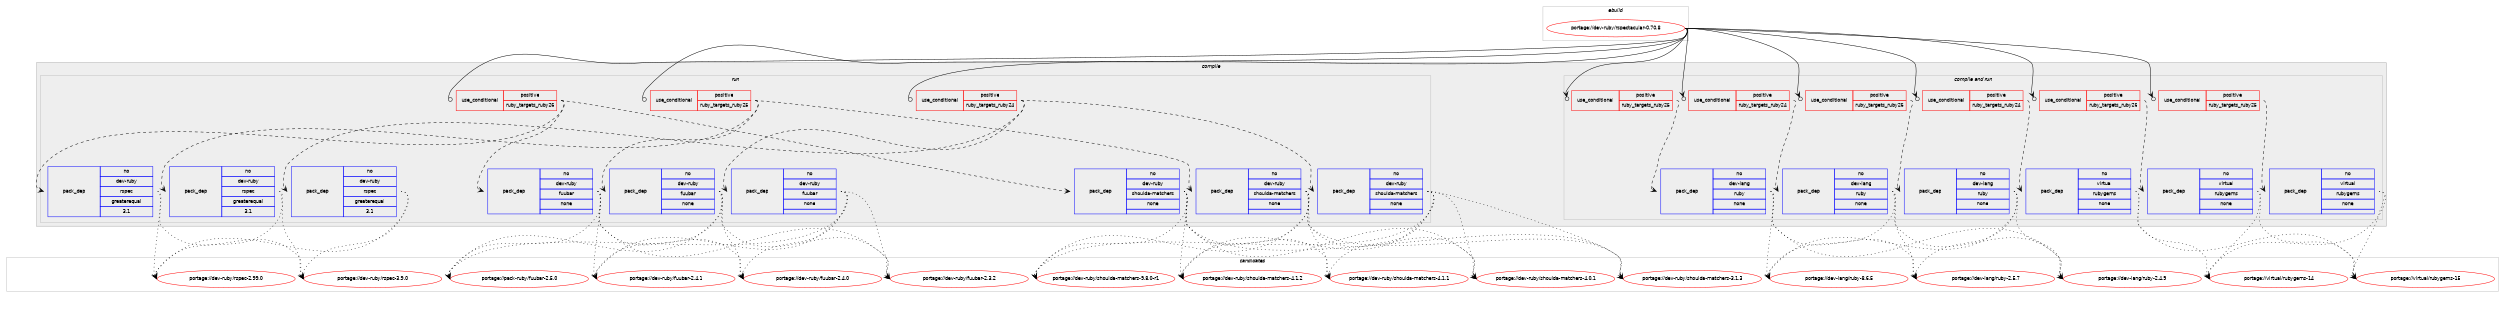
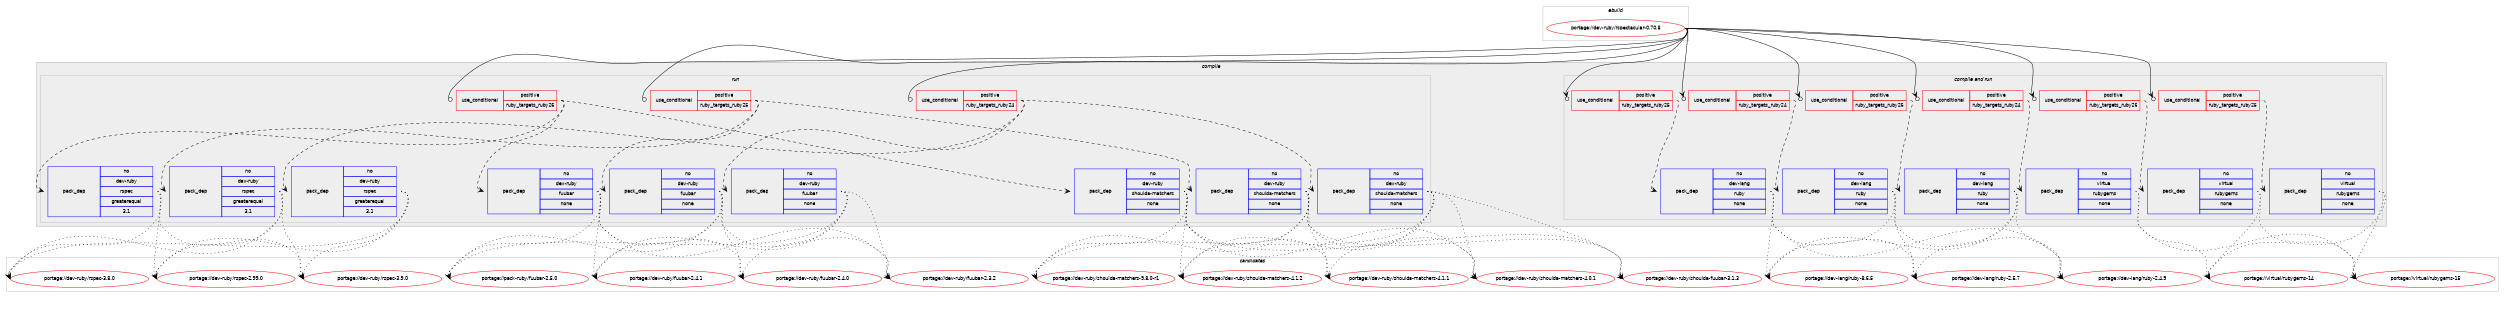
none -> (80, 279)
(1692, 279) -> (1692, 279)
